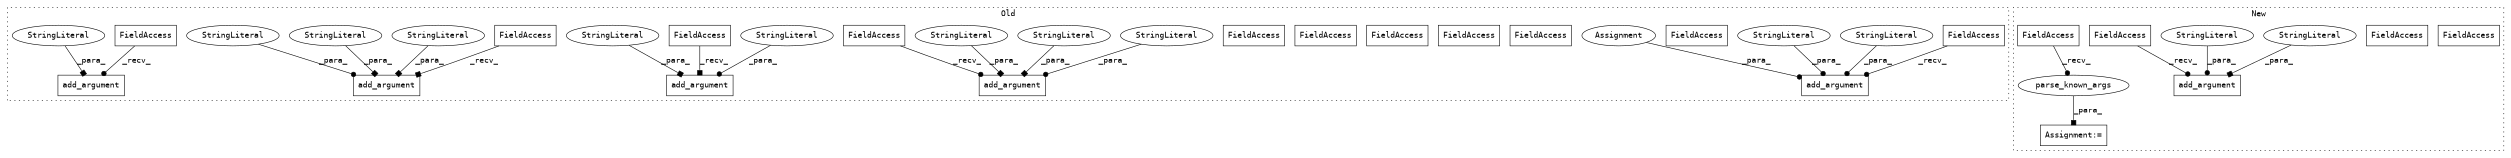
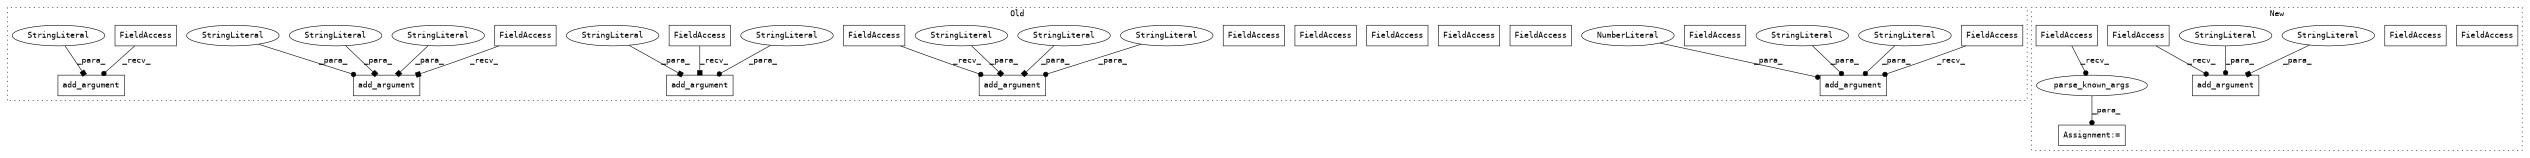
(1619, 36) -> (1628, 36)
(2074, 108) -> (2092, 108)
